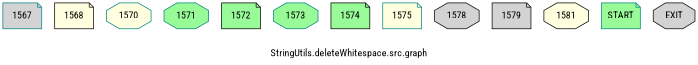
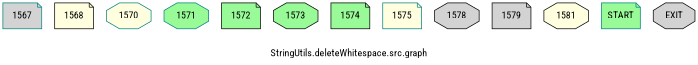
(296, 16) -> (296, 16)
